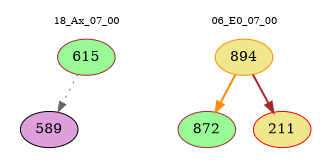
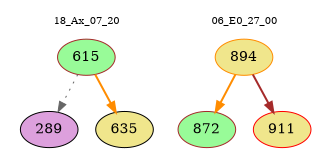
(87, 22) -> (87, 22)
(245, 22) -> (245, 22)
(49, 130) -> (49, 130)
none -> (125, 130)
(282, 130) -> (282, 130)
